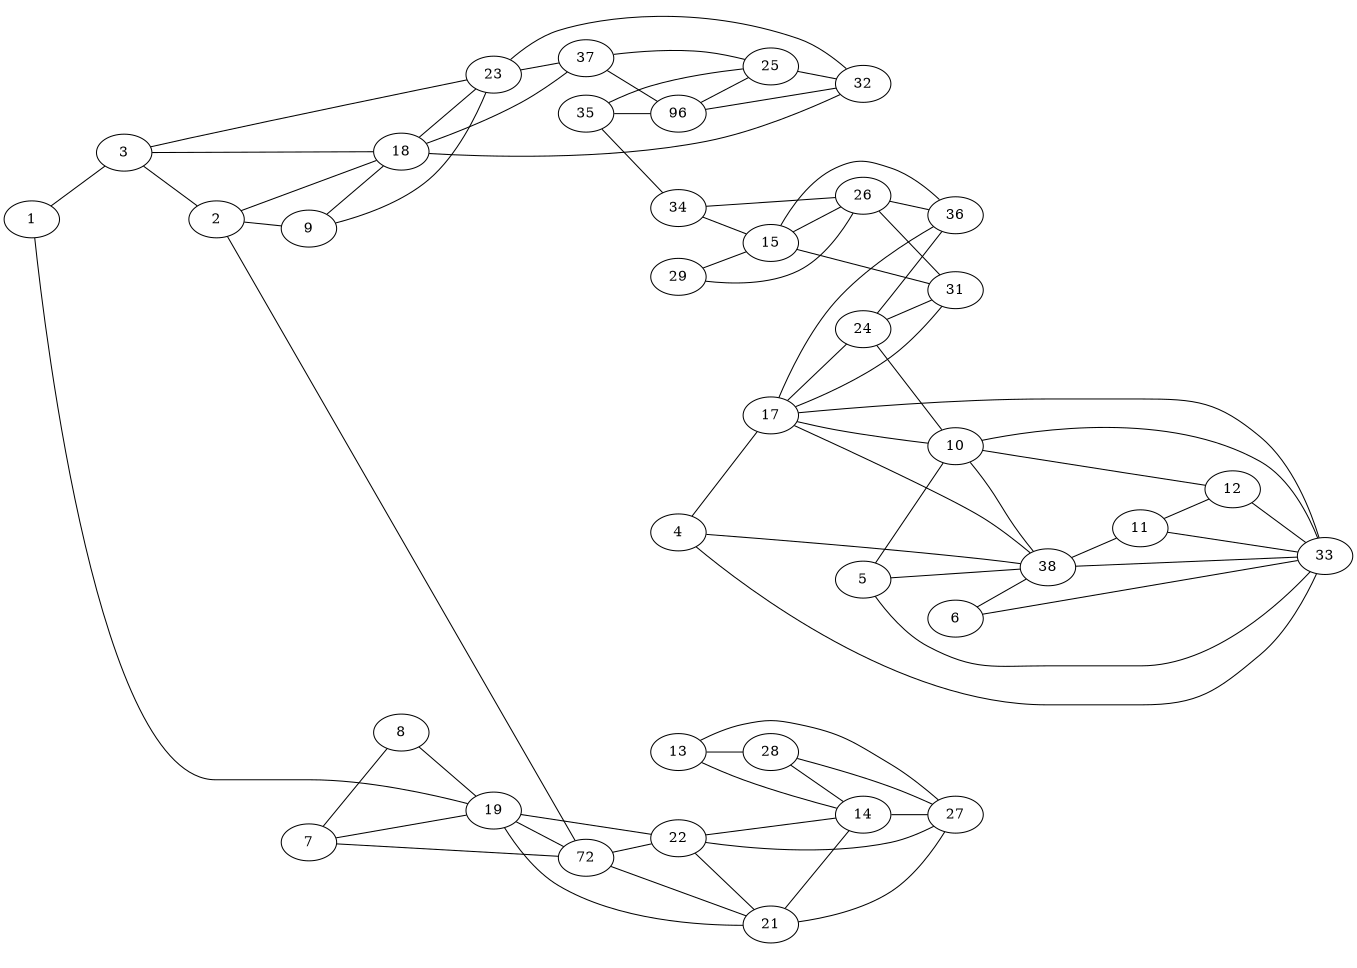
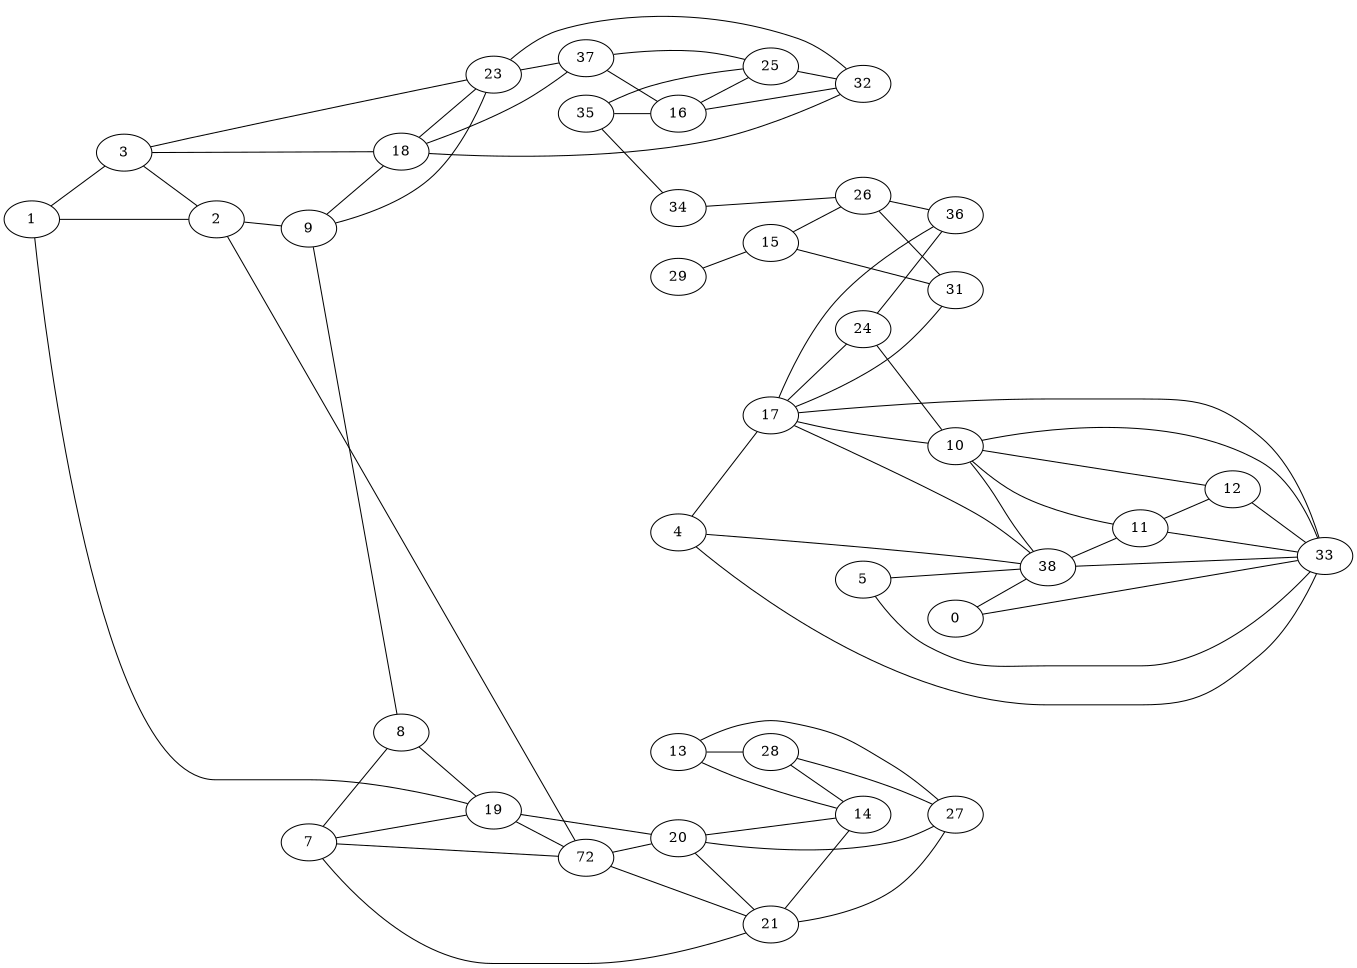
(678, 114) -> (678, 114)
(852, 162) -> none
(309, 186) -> (124, 219)
(725, 225) -> none
(792, 273) -> none
(909, 310) -> none
none -> (355, 481)
(909, 513) -> (1038, 503)
(956, 619) -> (956, 619)
(910, 815) -> none
(678, 838) -> (678, 838)
(609, 907) -> (518, 963)
